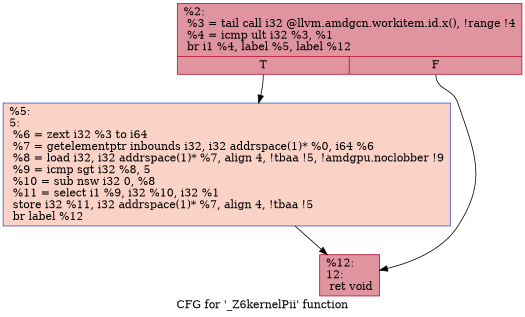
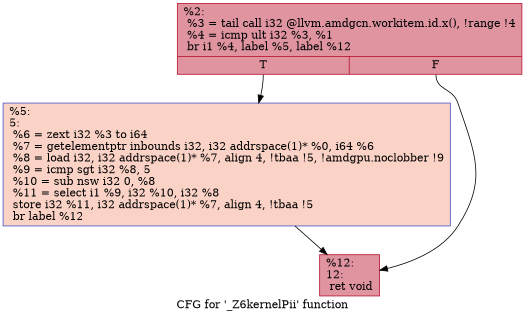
(115, 193) -> (115, 193)
